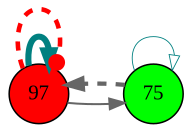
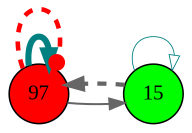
(153, 94) -> (153, 94)
